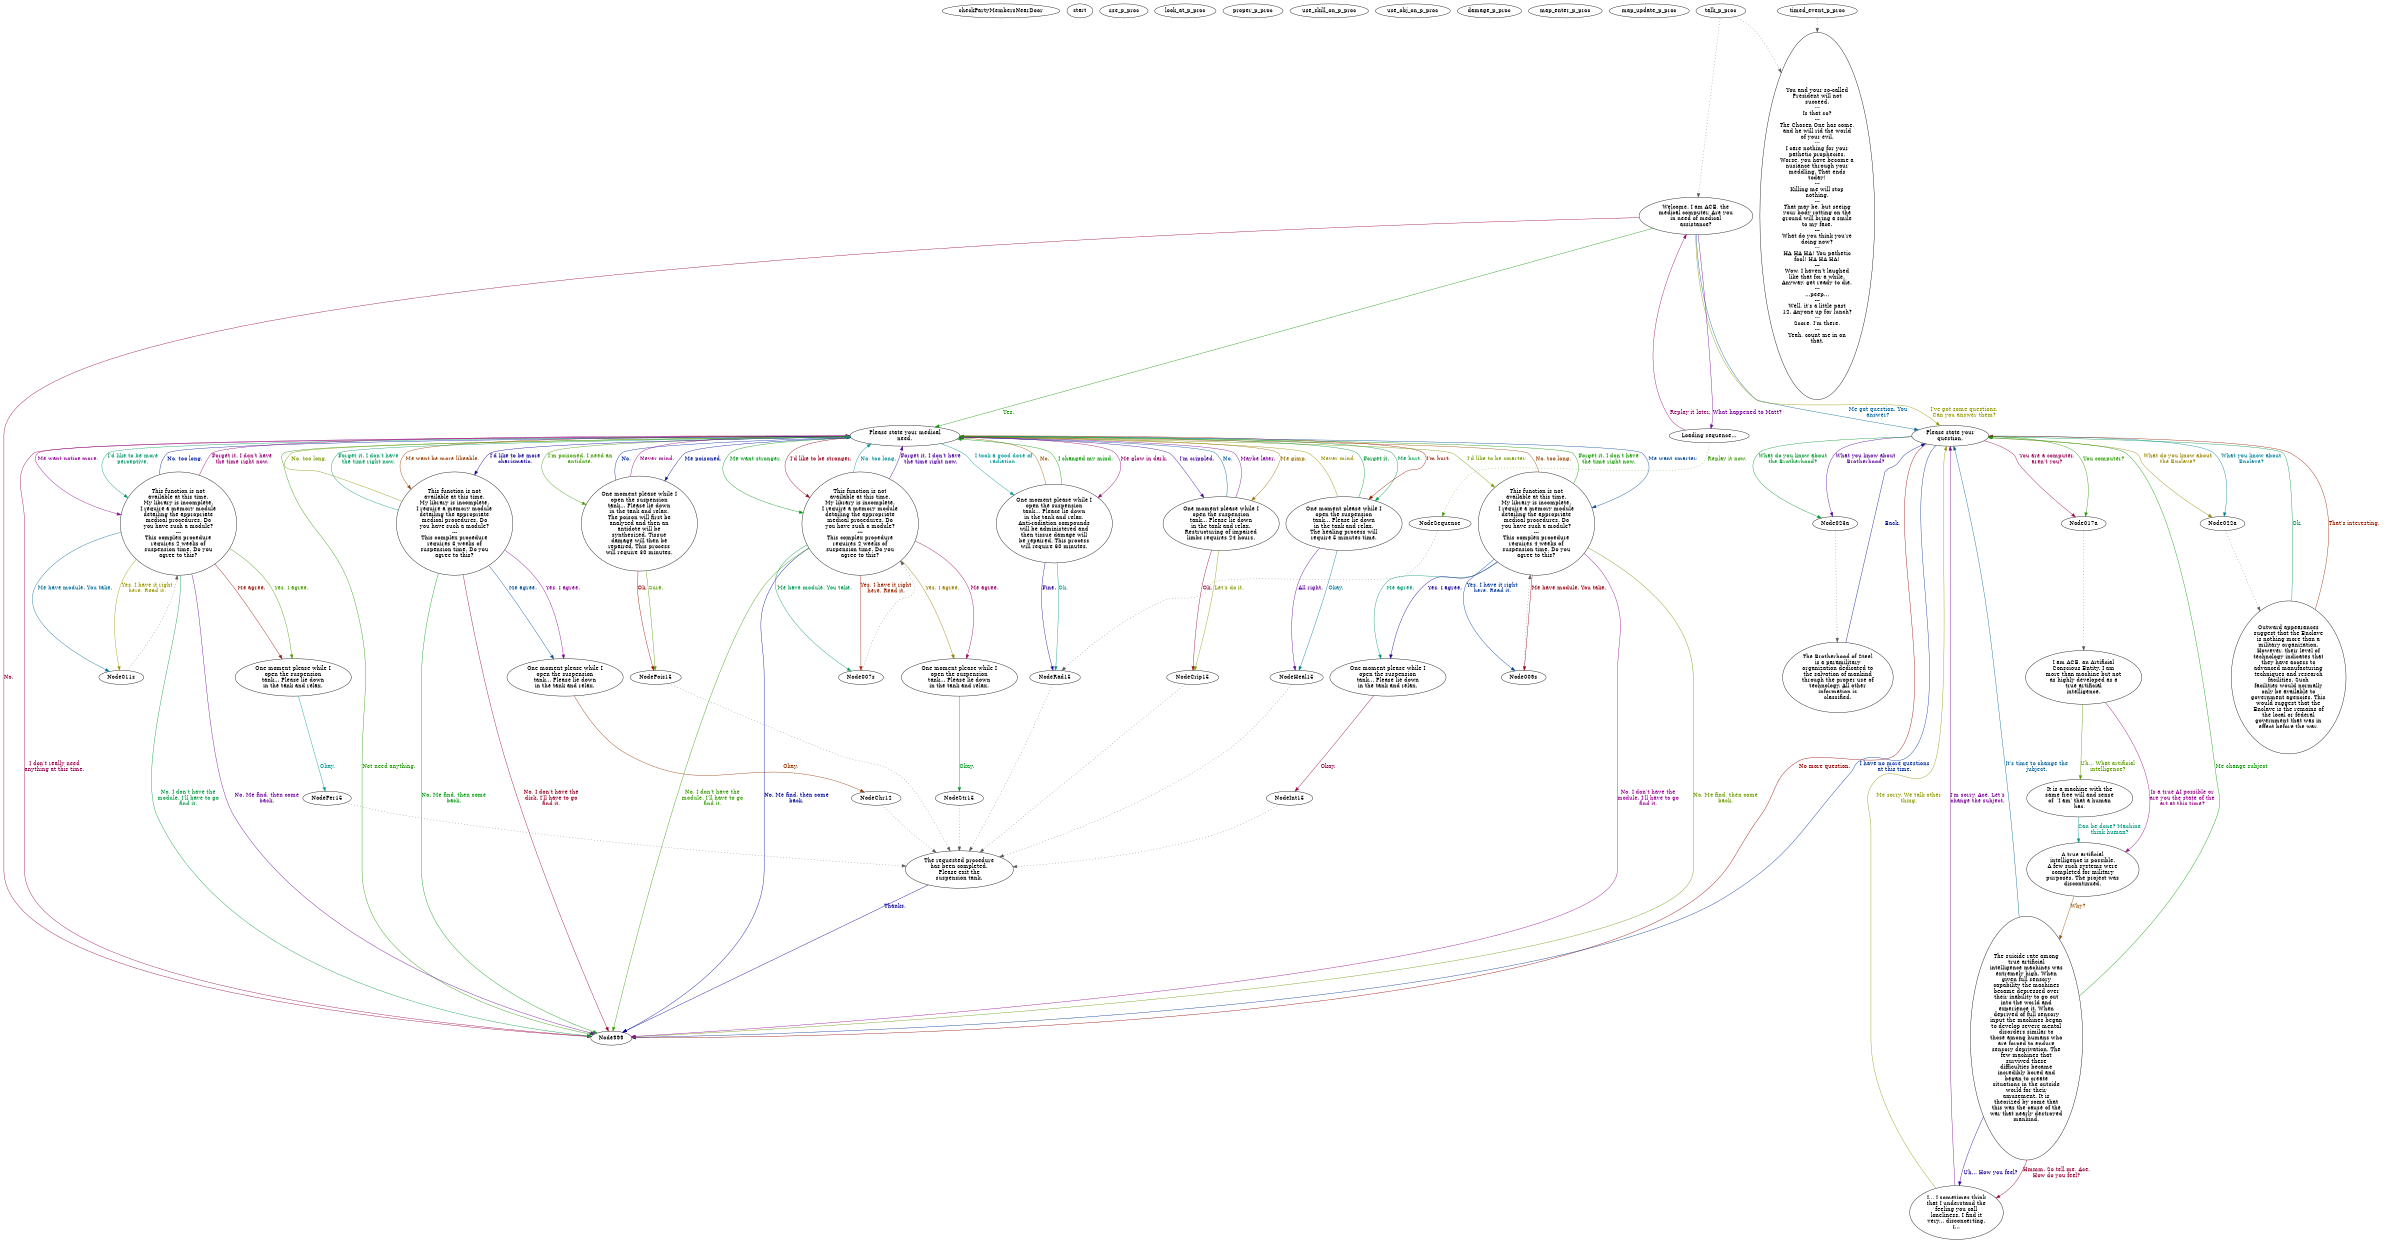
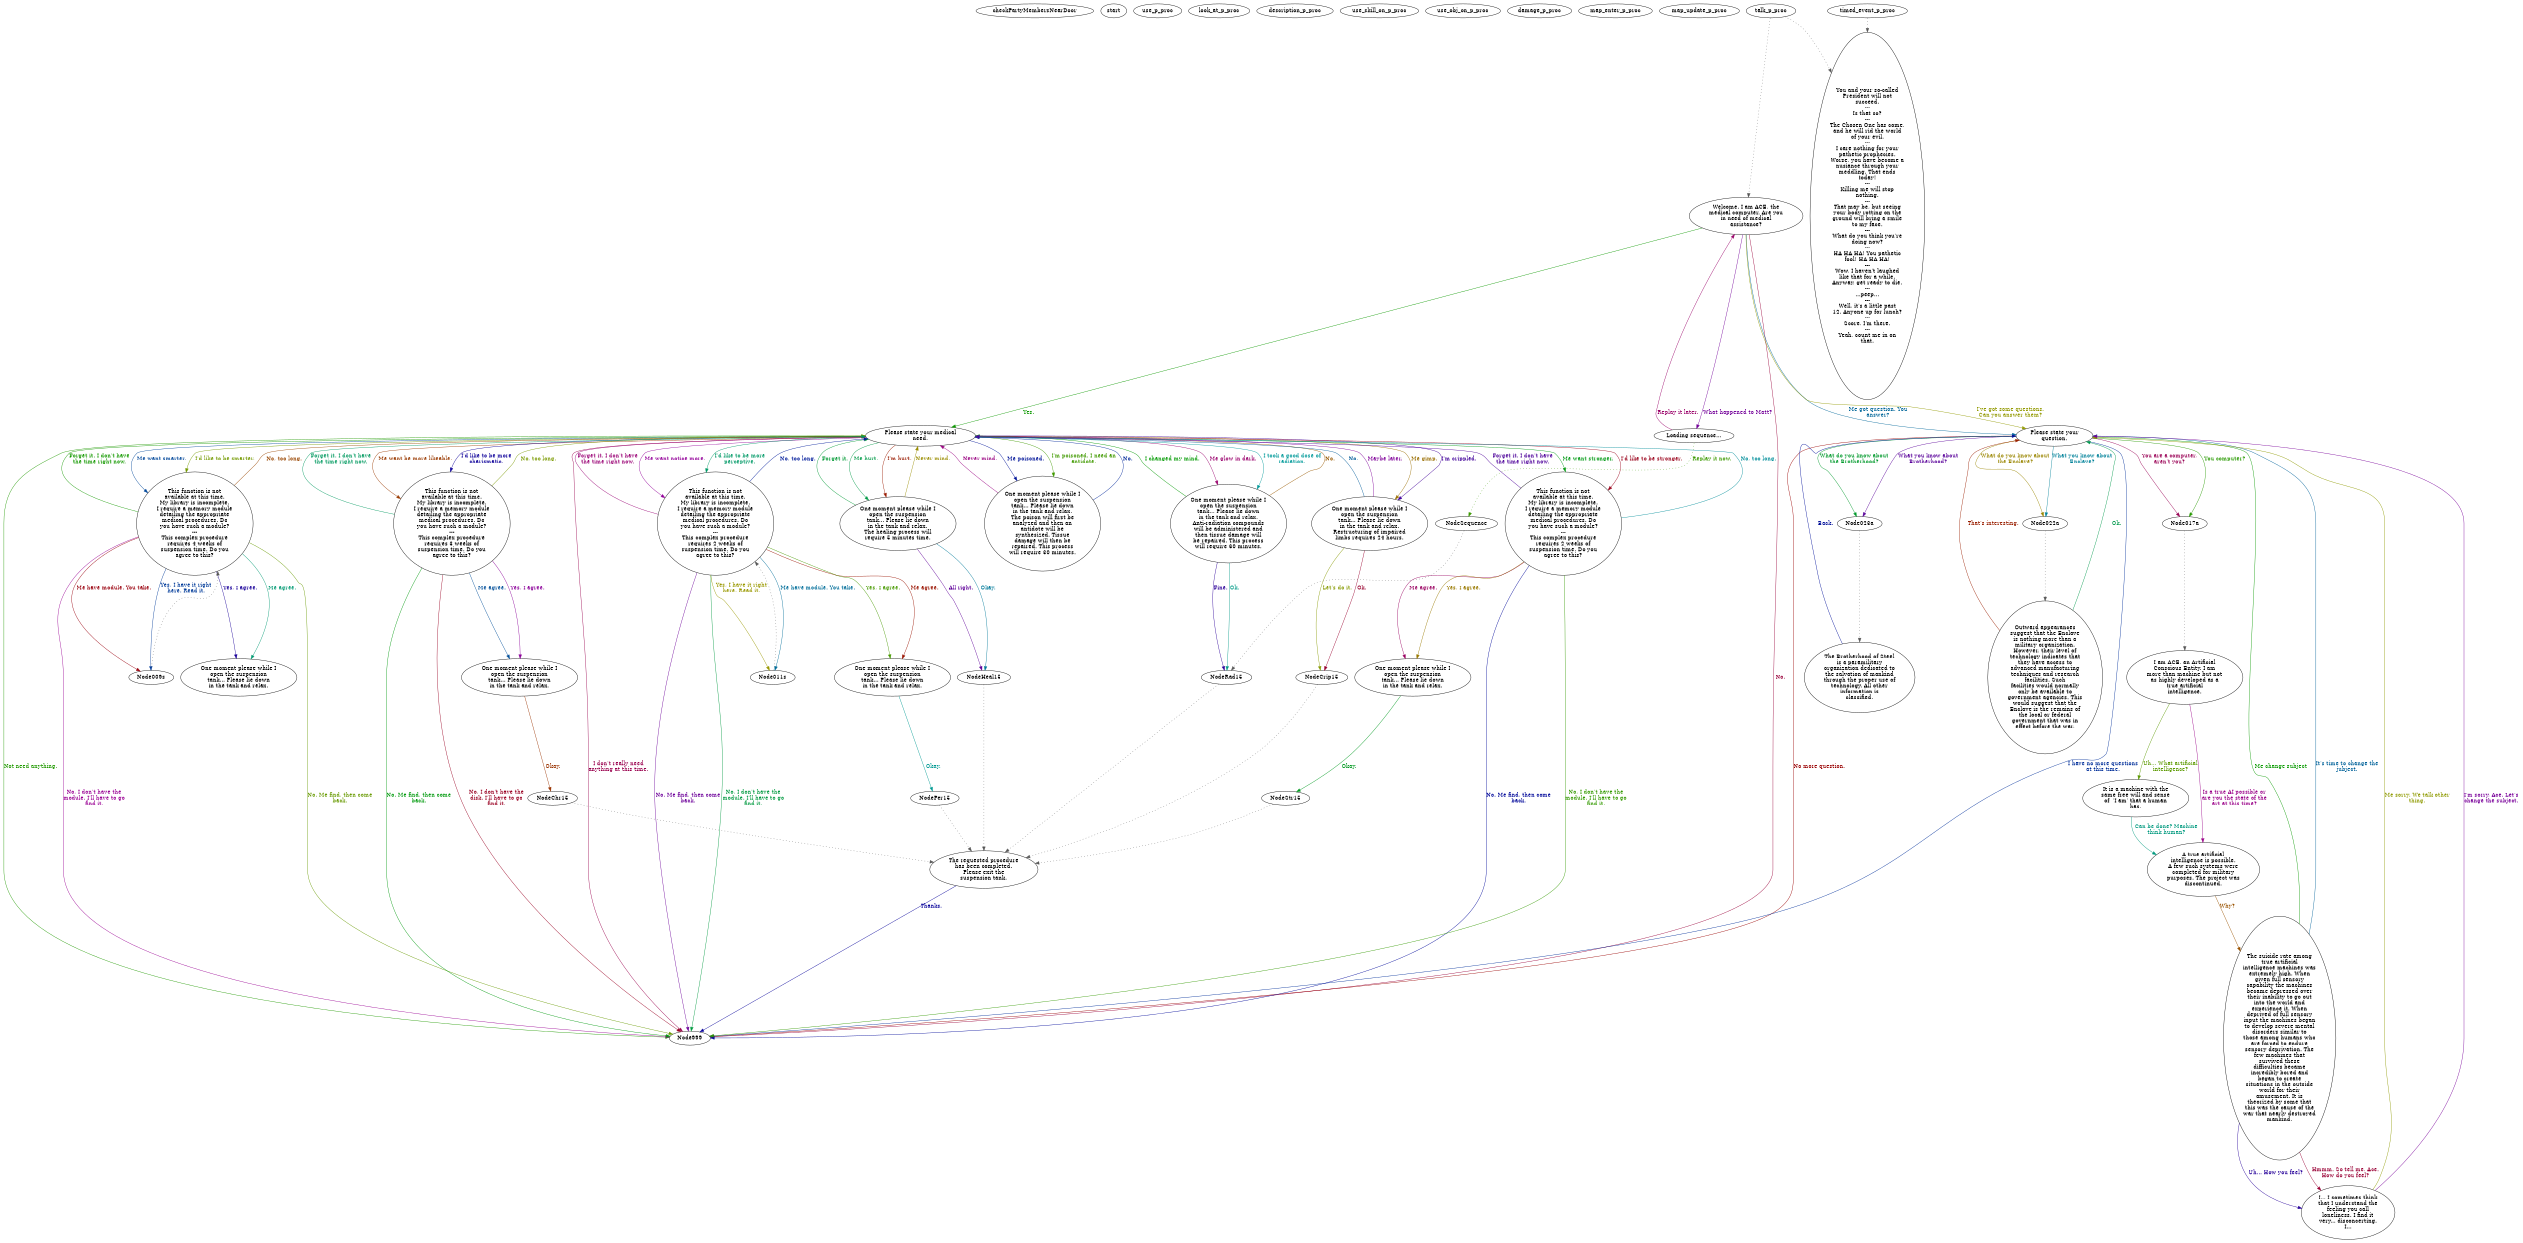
(1253, 11) -> (1295, 11)
(656, 677) -> none
(861, 677) -> none
(876, 798) -> (553, 798)
(1290, 798) -> none
